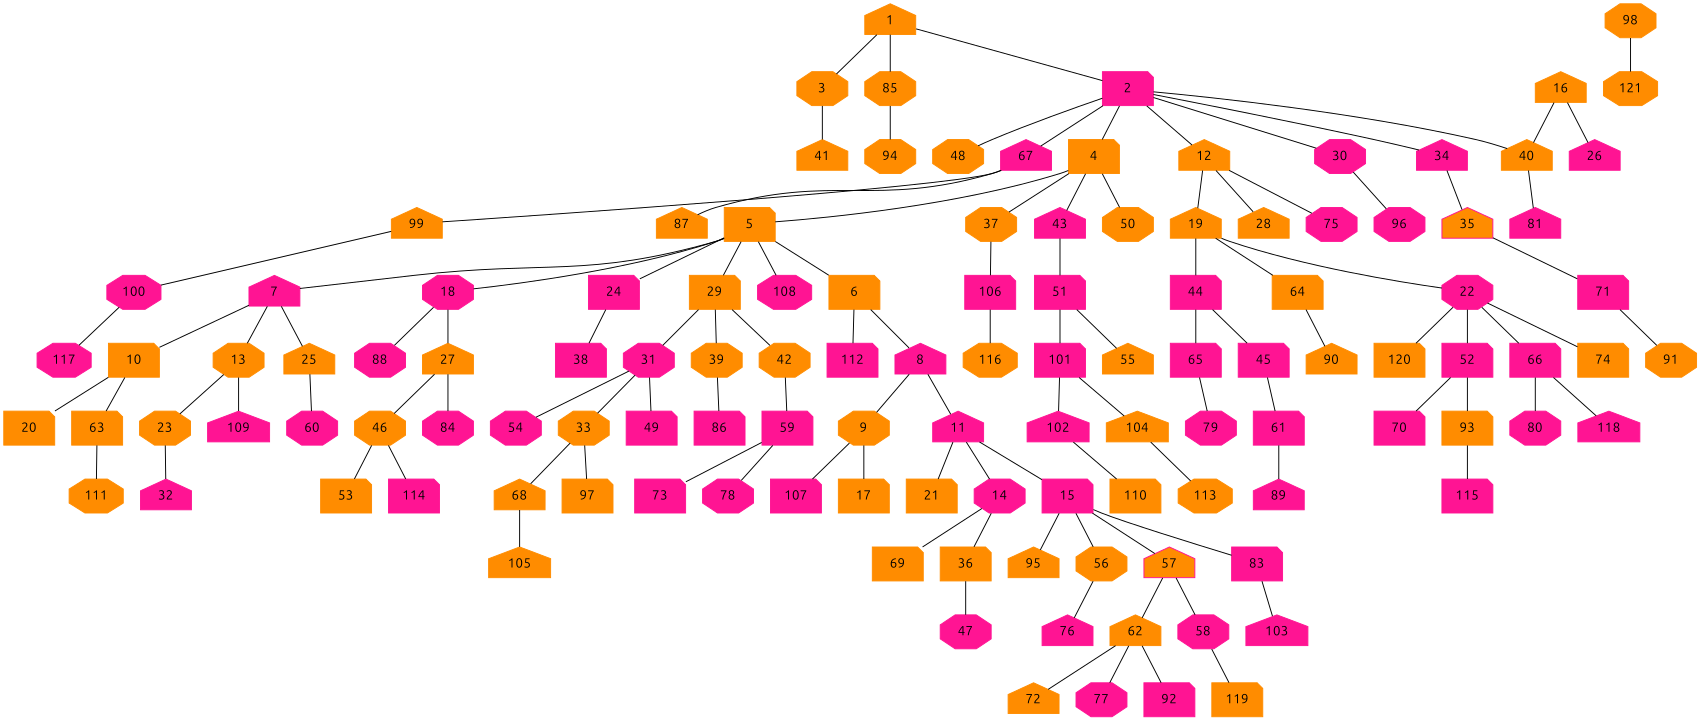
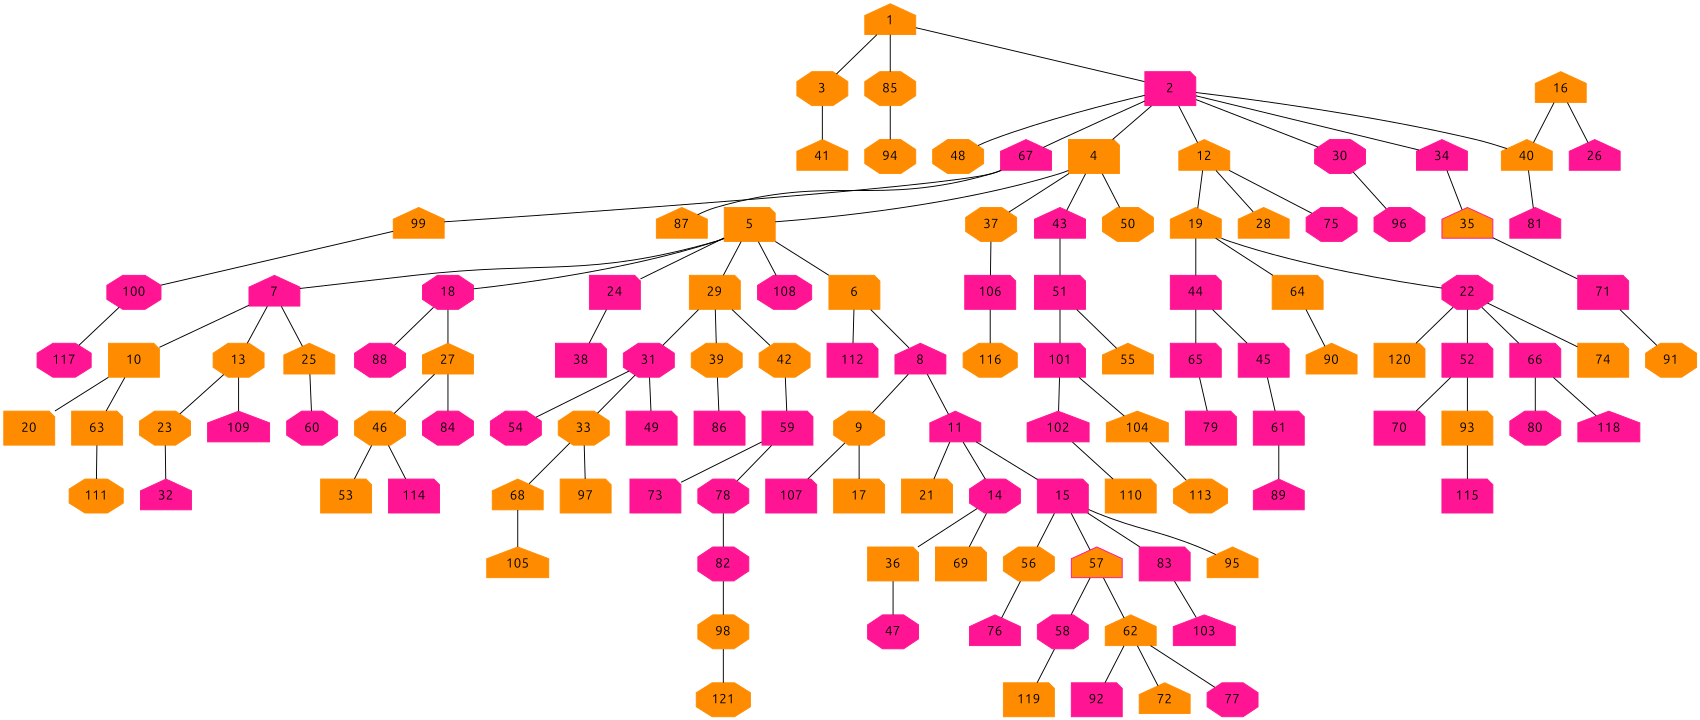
(1211, 428) -> (1211, 428)
none -> (723, 564)
